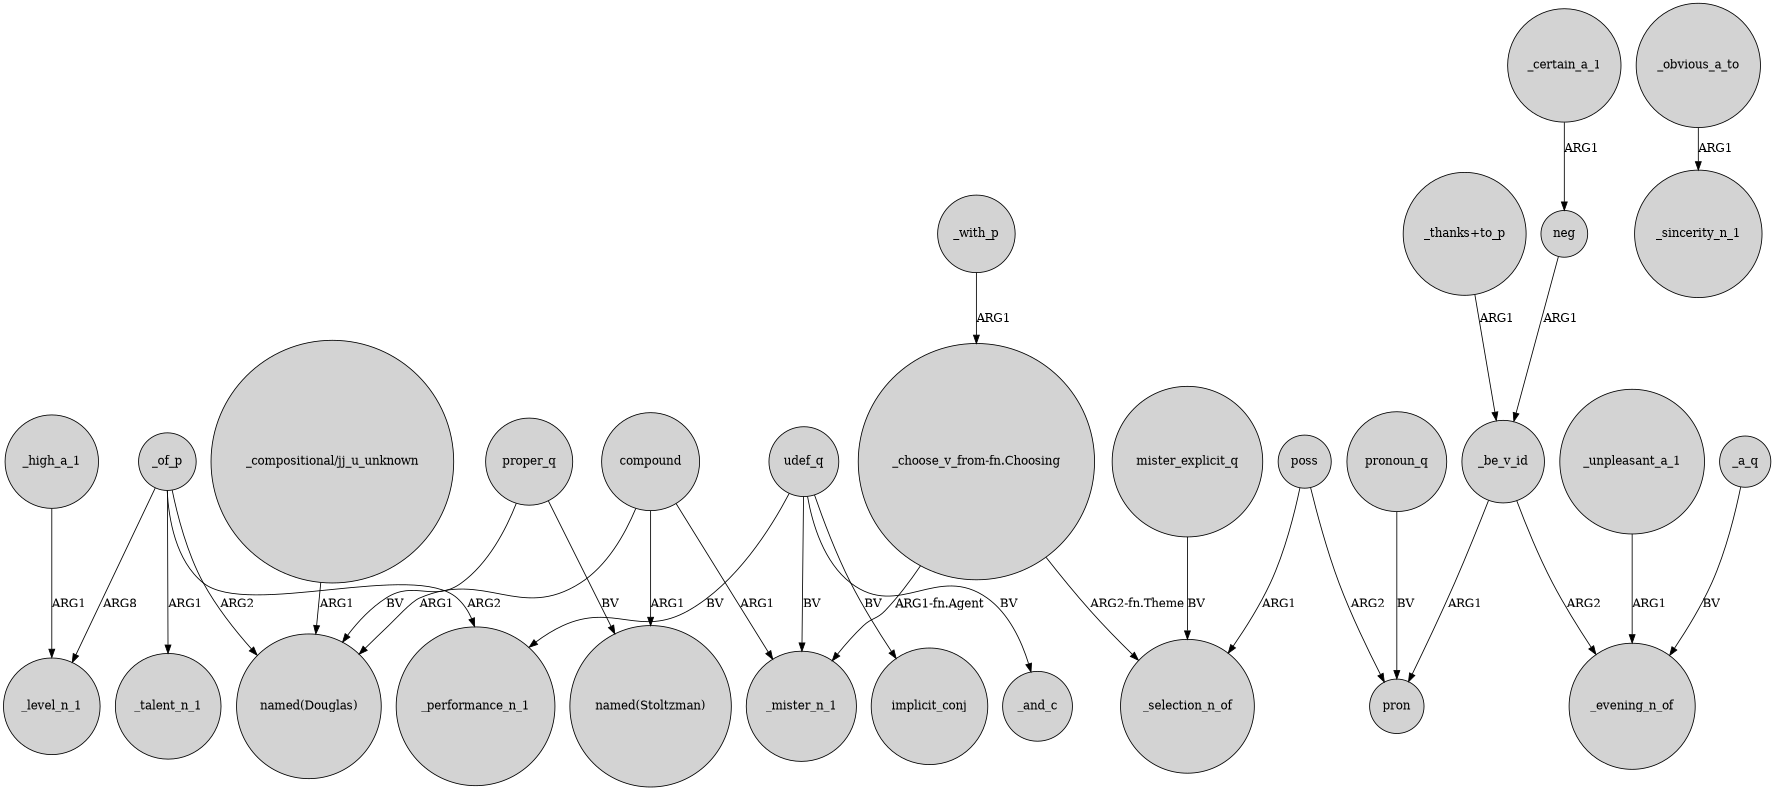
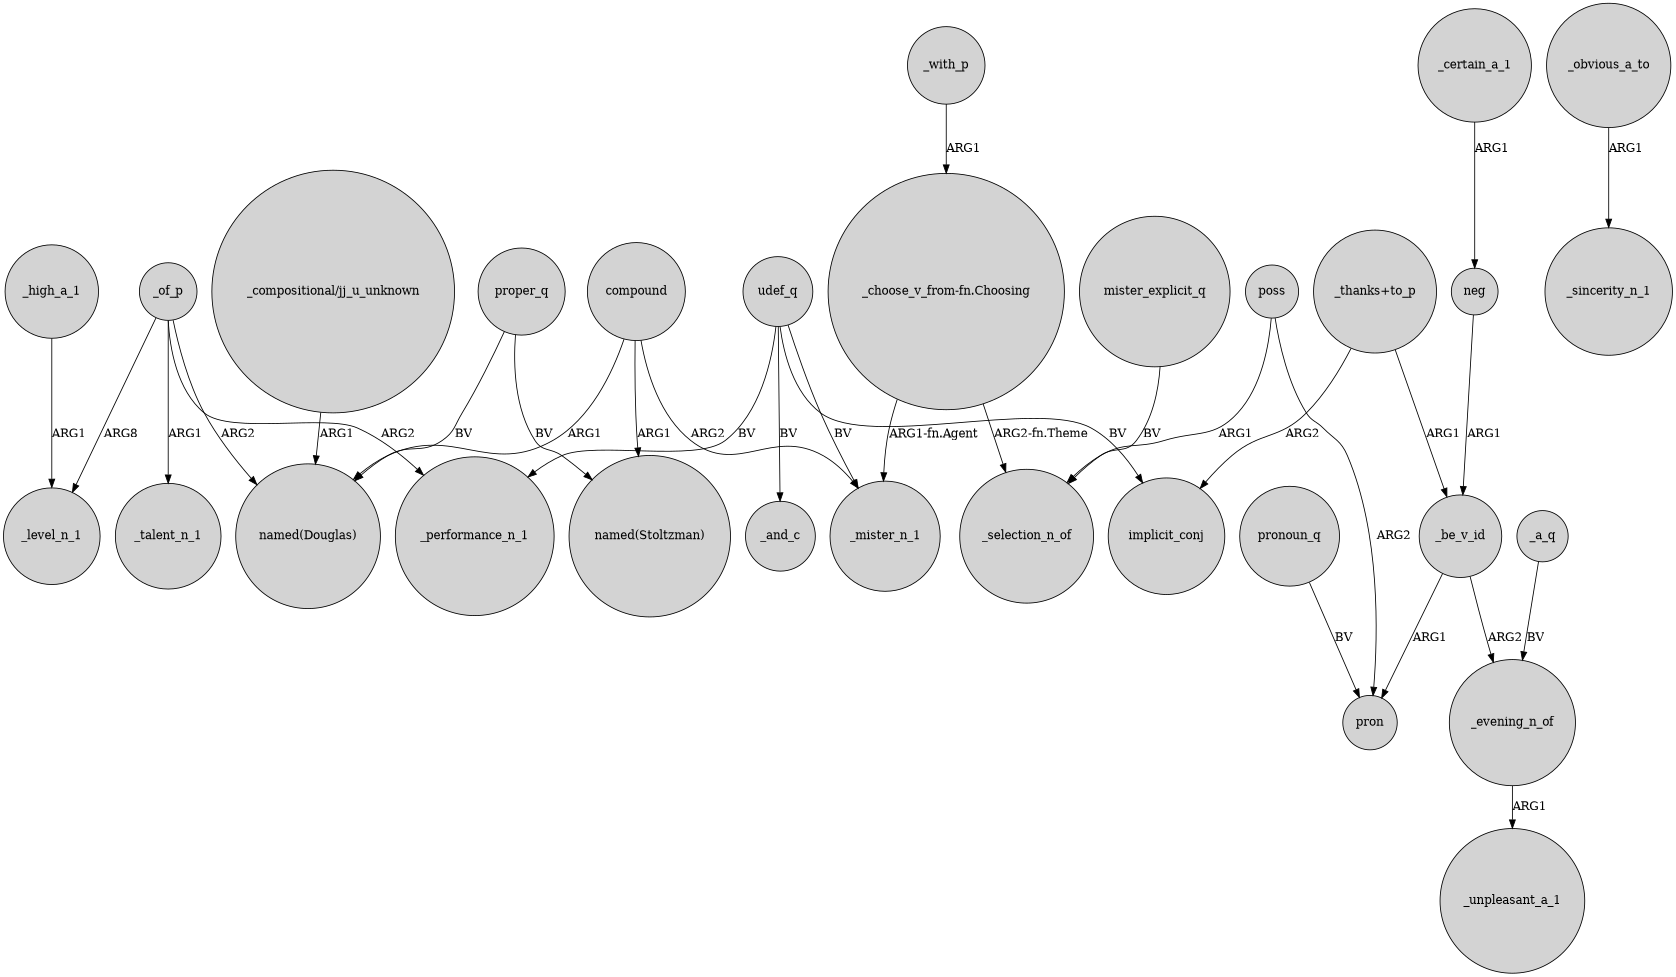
none -> (1289, 427)
(1632, 584) -> (1512, 803)
(757, 604) -> (708, 434)
